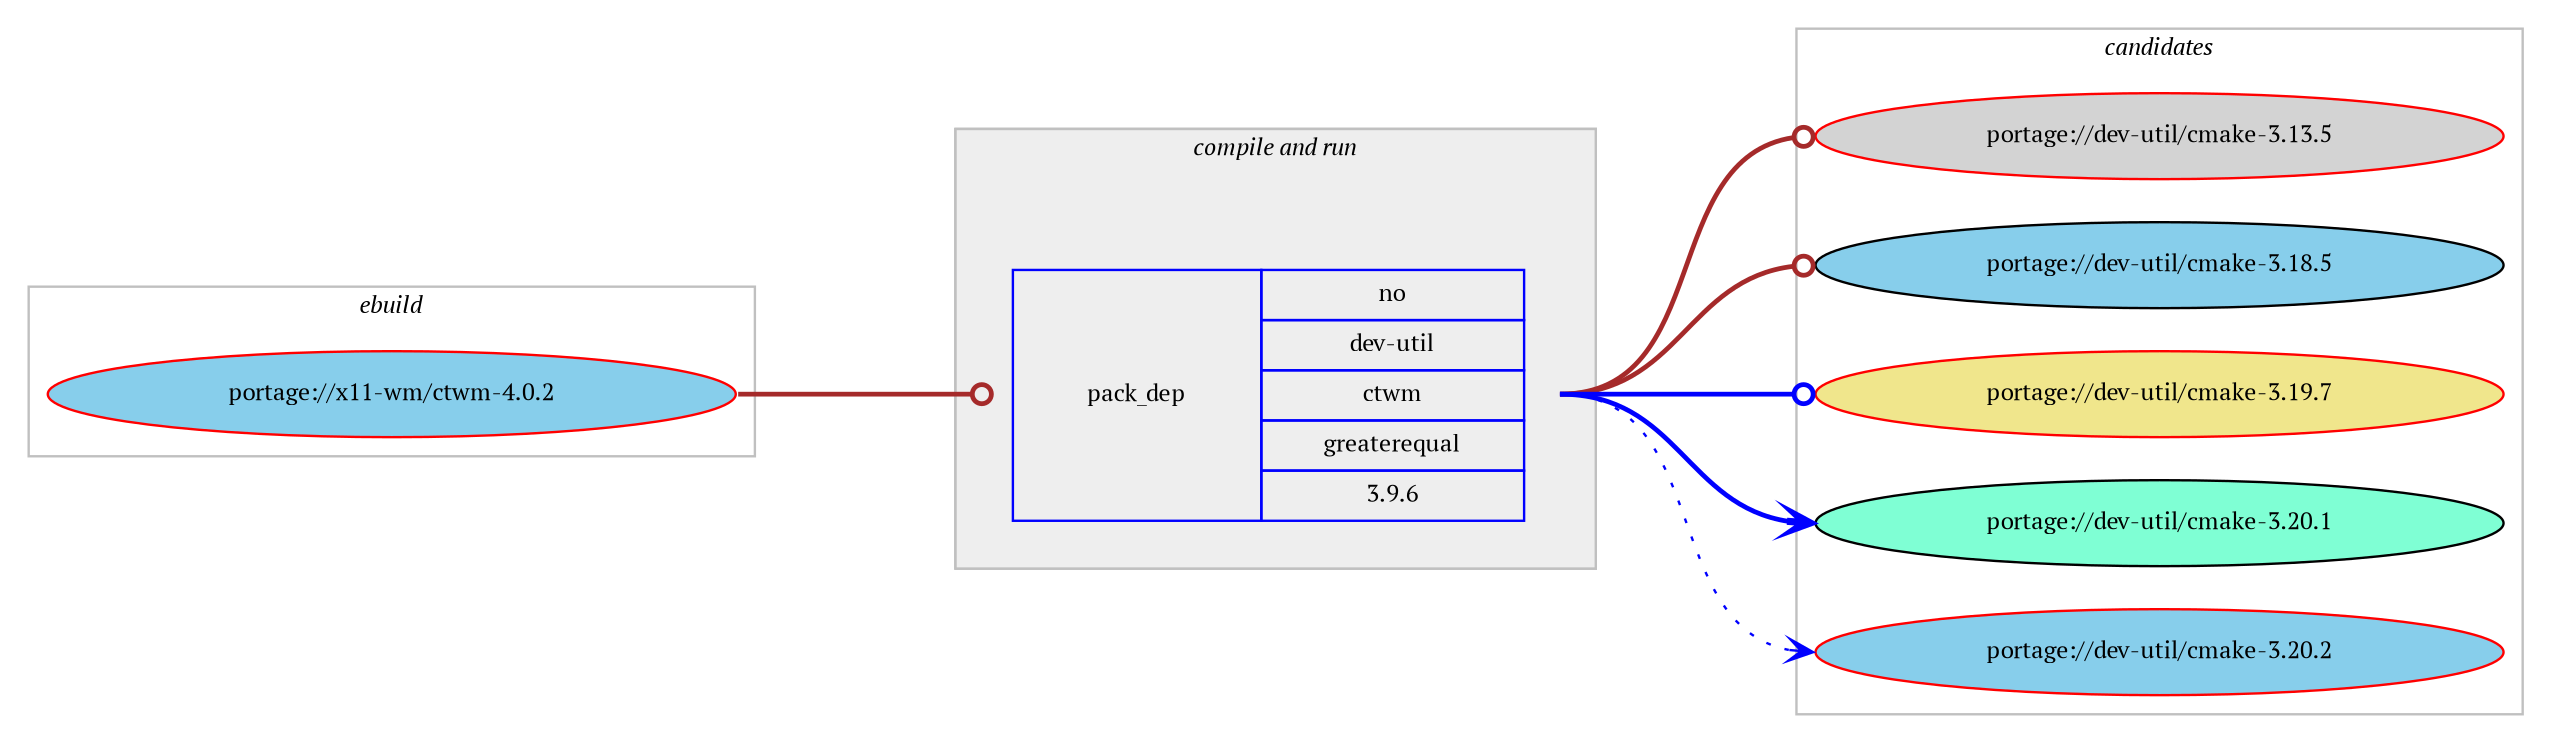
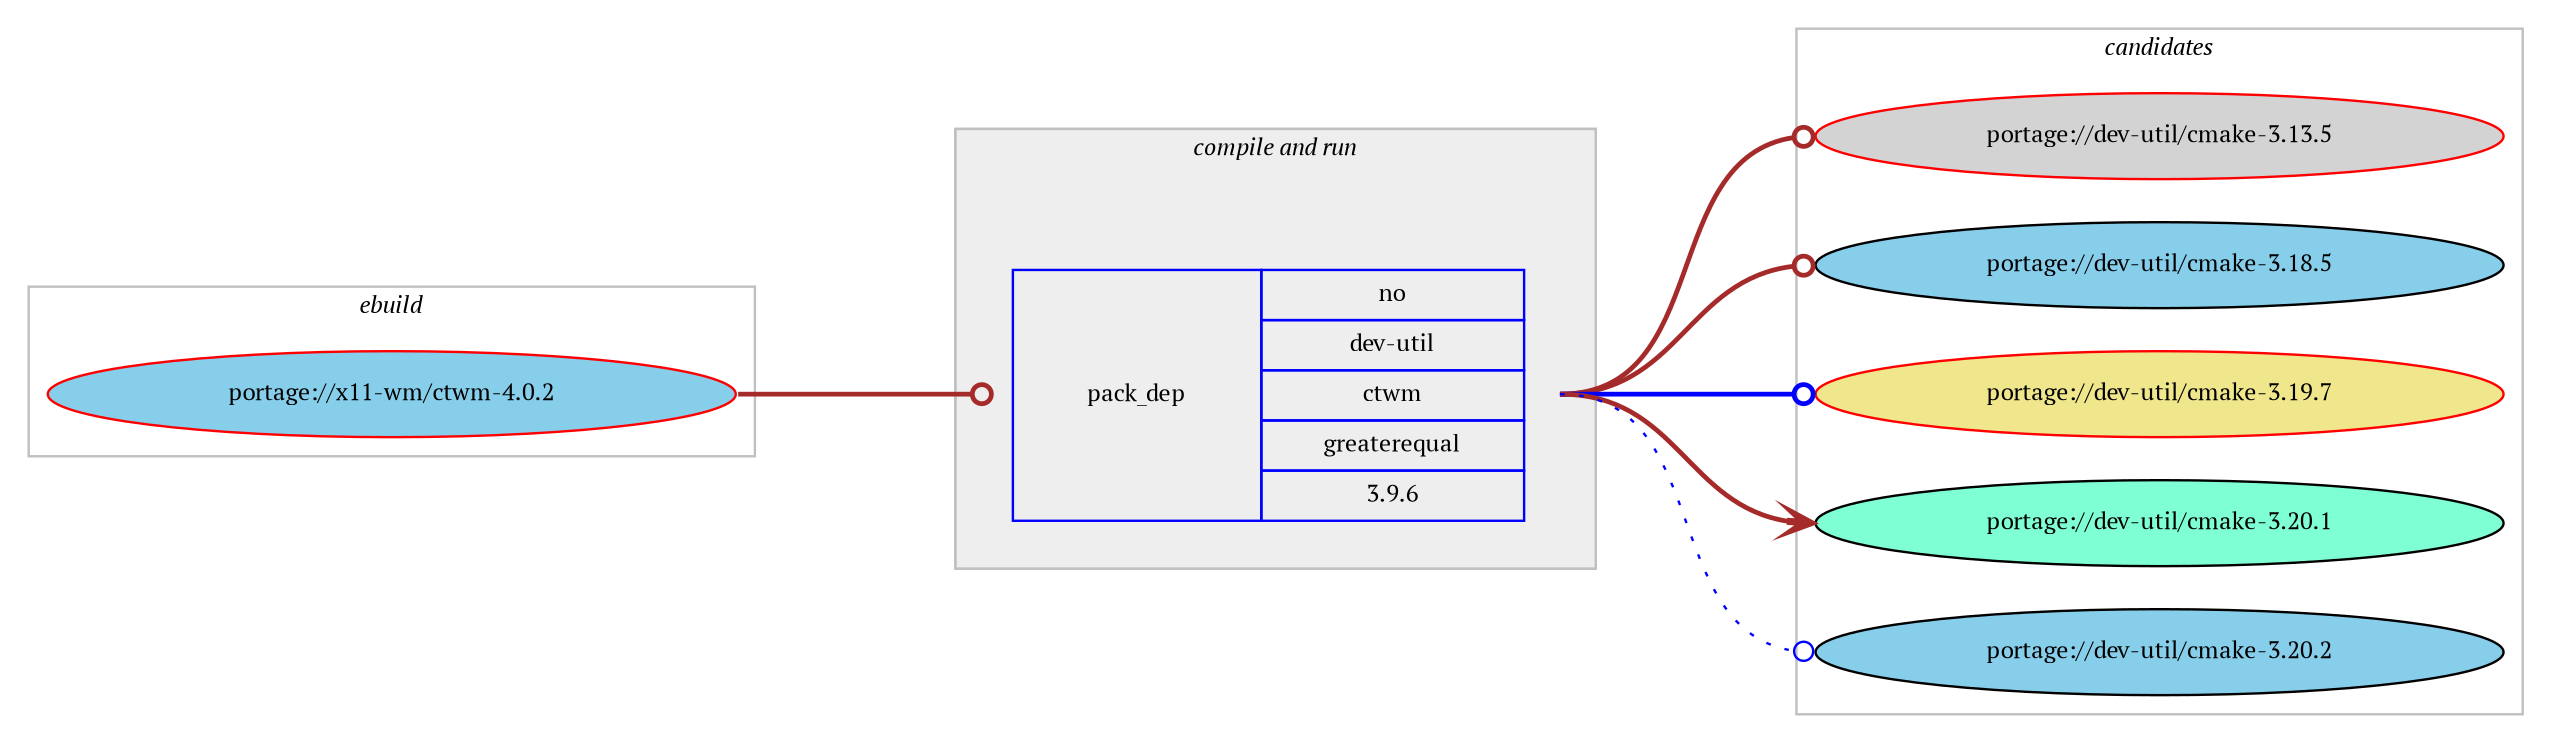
(1678, 450) -> (1678, 450)
(1682, 512) -> (1682, 512)
(2160, 652) -> (2160, 652)
